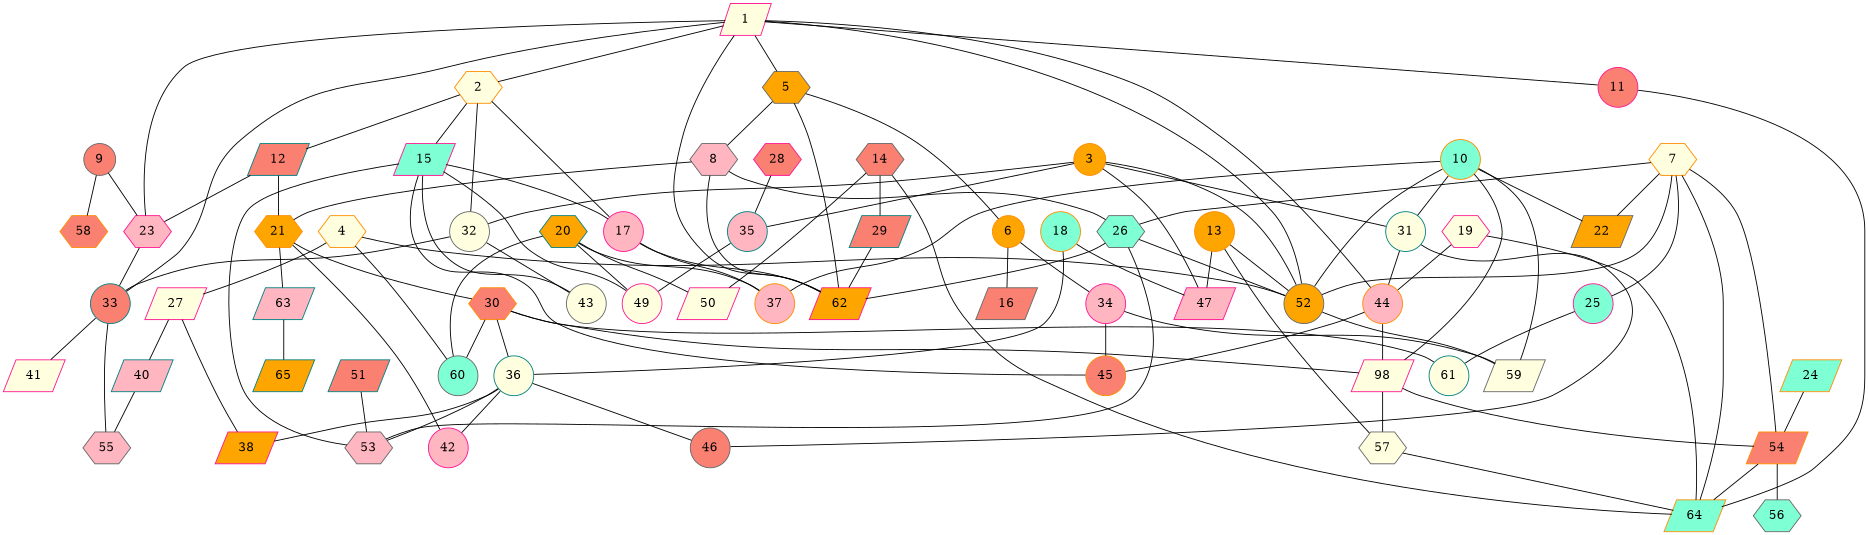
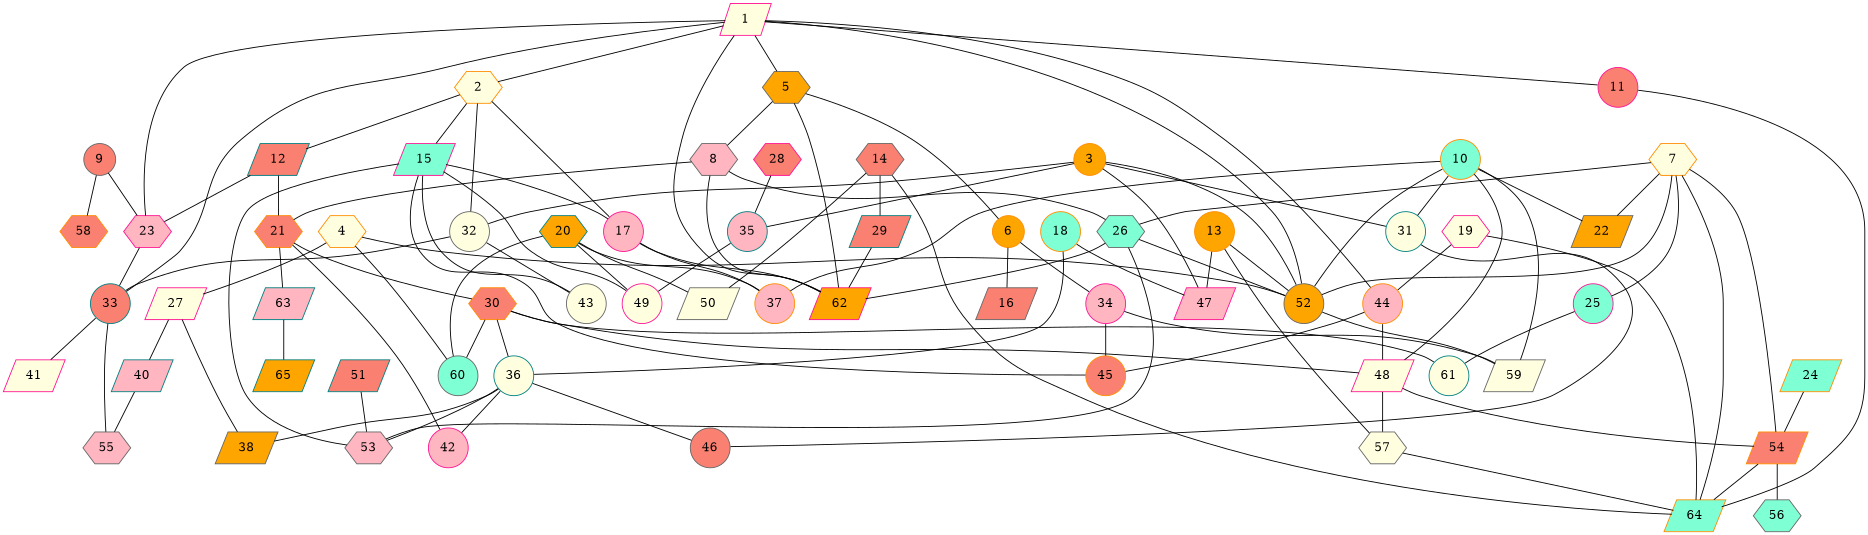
(278, 232) -> (278, 232)
(1394, 268) -> none
(708, 304) -> (708, 304)
(1383, 376) -> (1383, 376)
(247, 448) -> (247, 448)
